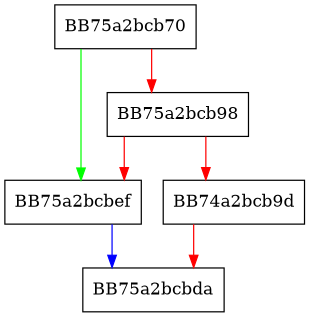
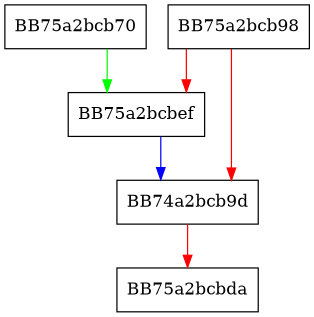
(152, 64) -> none
(112, 240) -> (161, 152)
